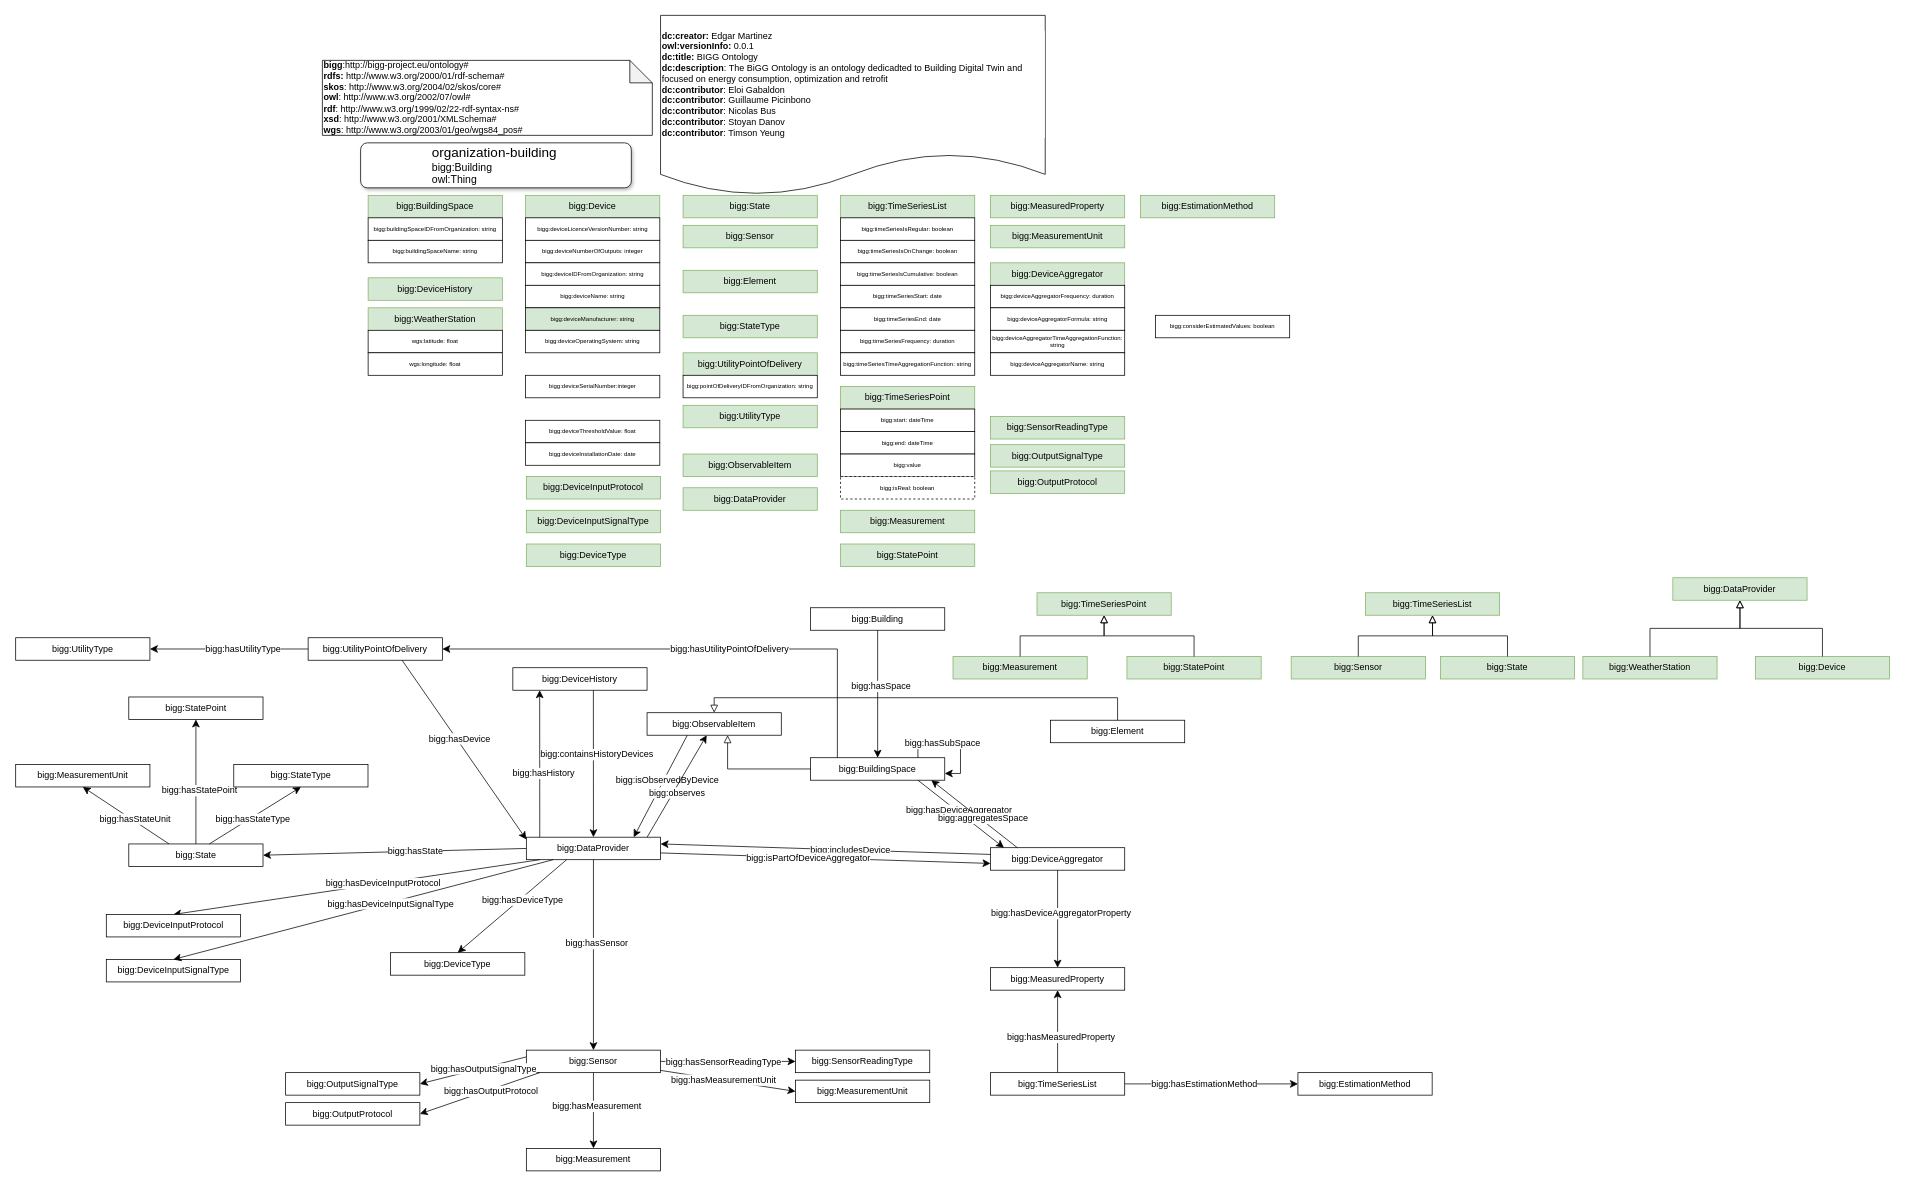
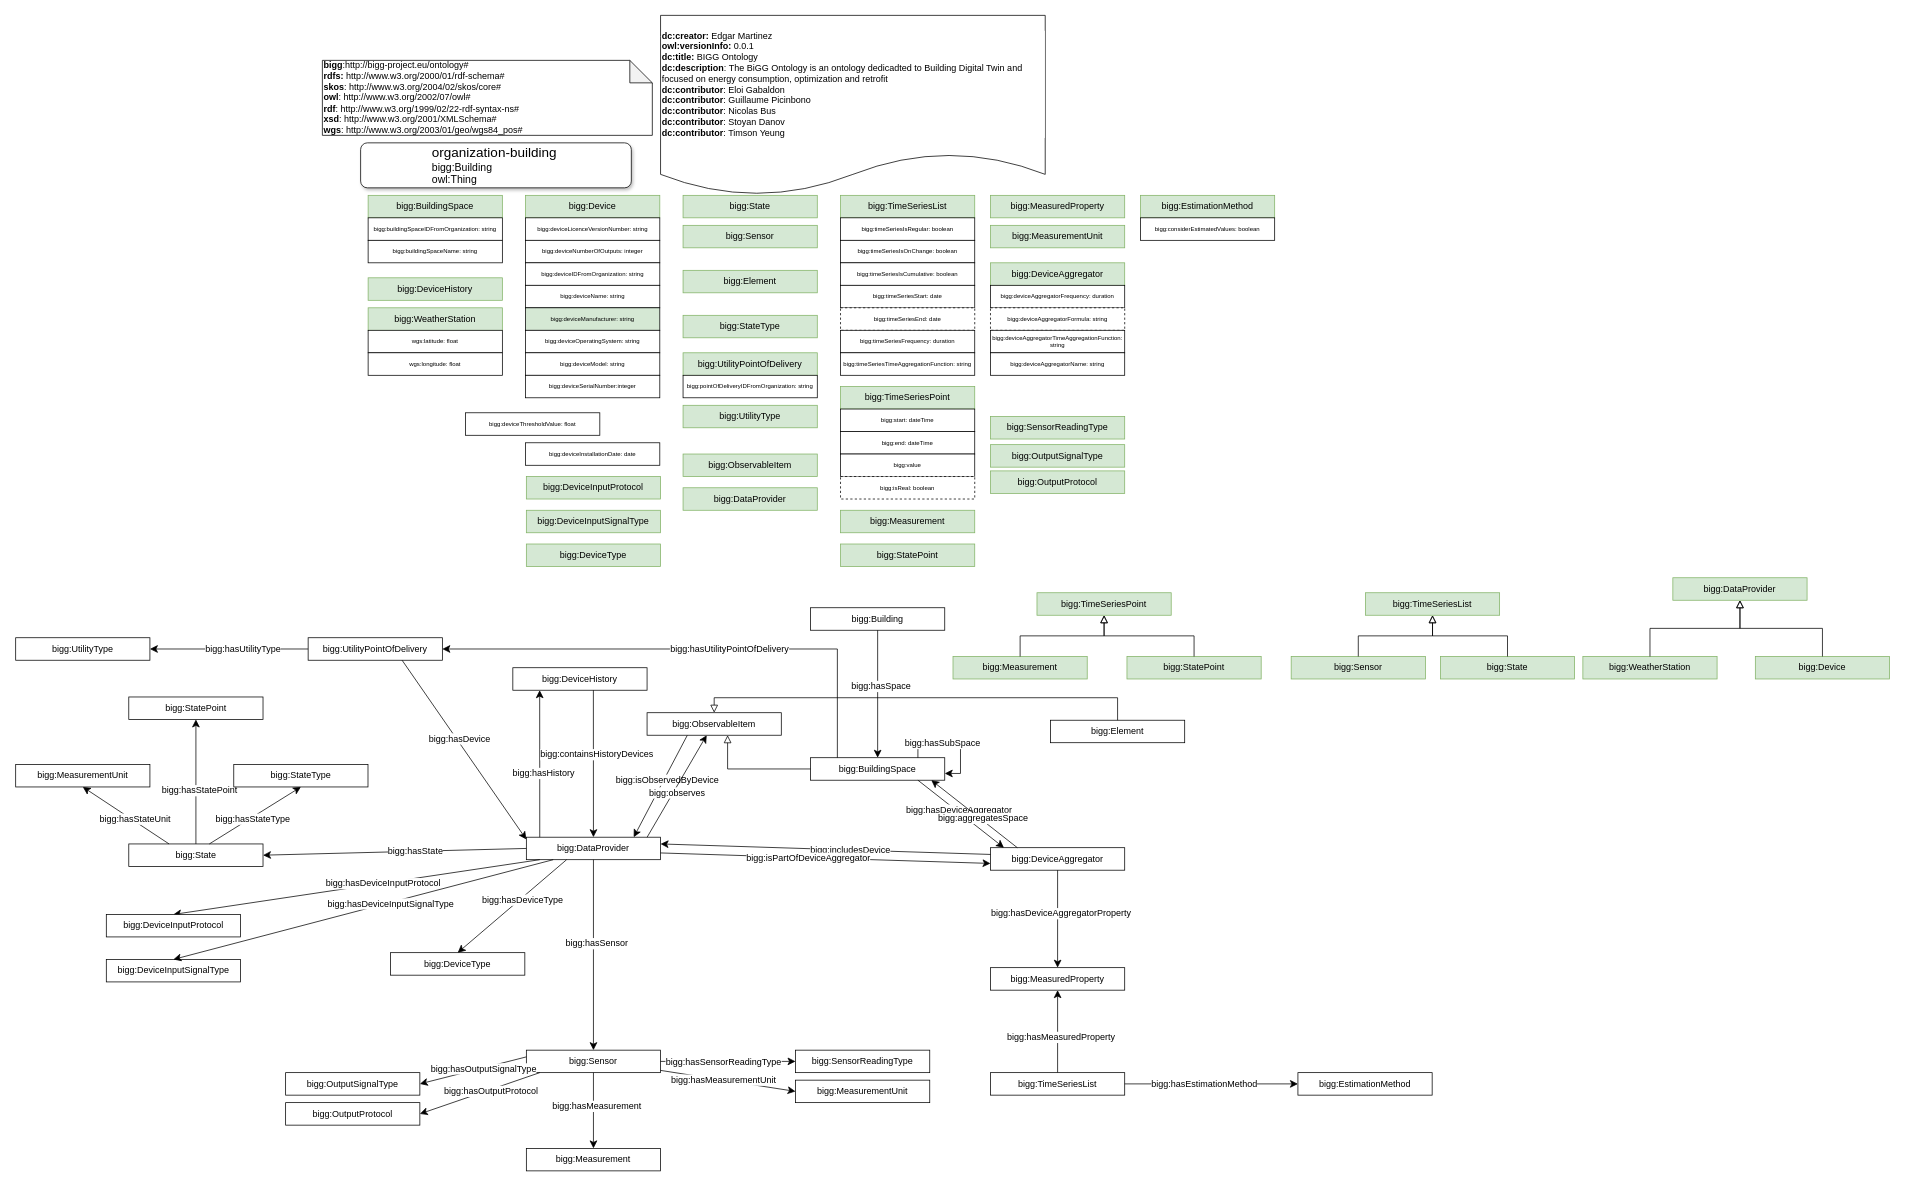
(908, 319) -> (908, 319)
(1058, 319) -> (1058, 319)
(1223, 327) -> (1208, 229)
none -> (593, 364)
(593, 432) -> (533, 424)
